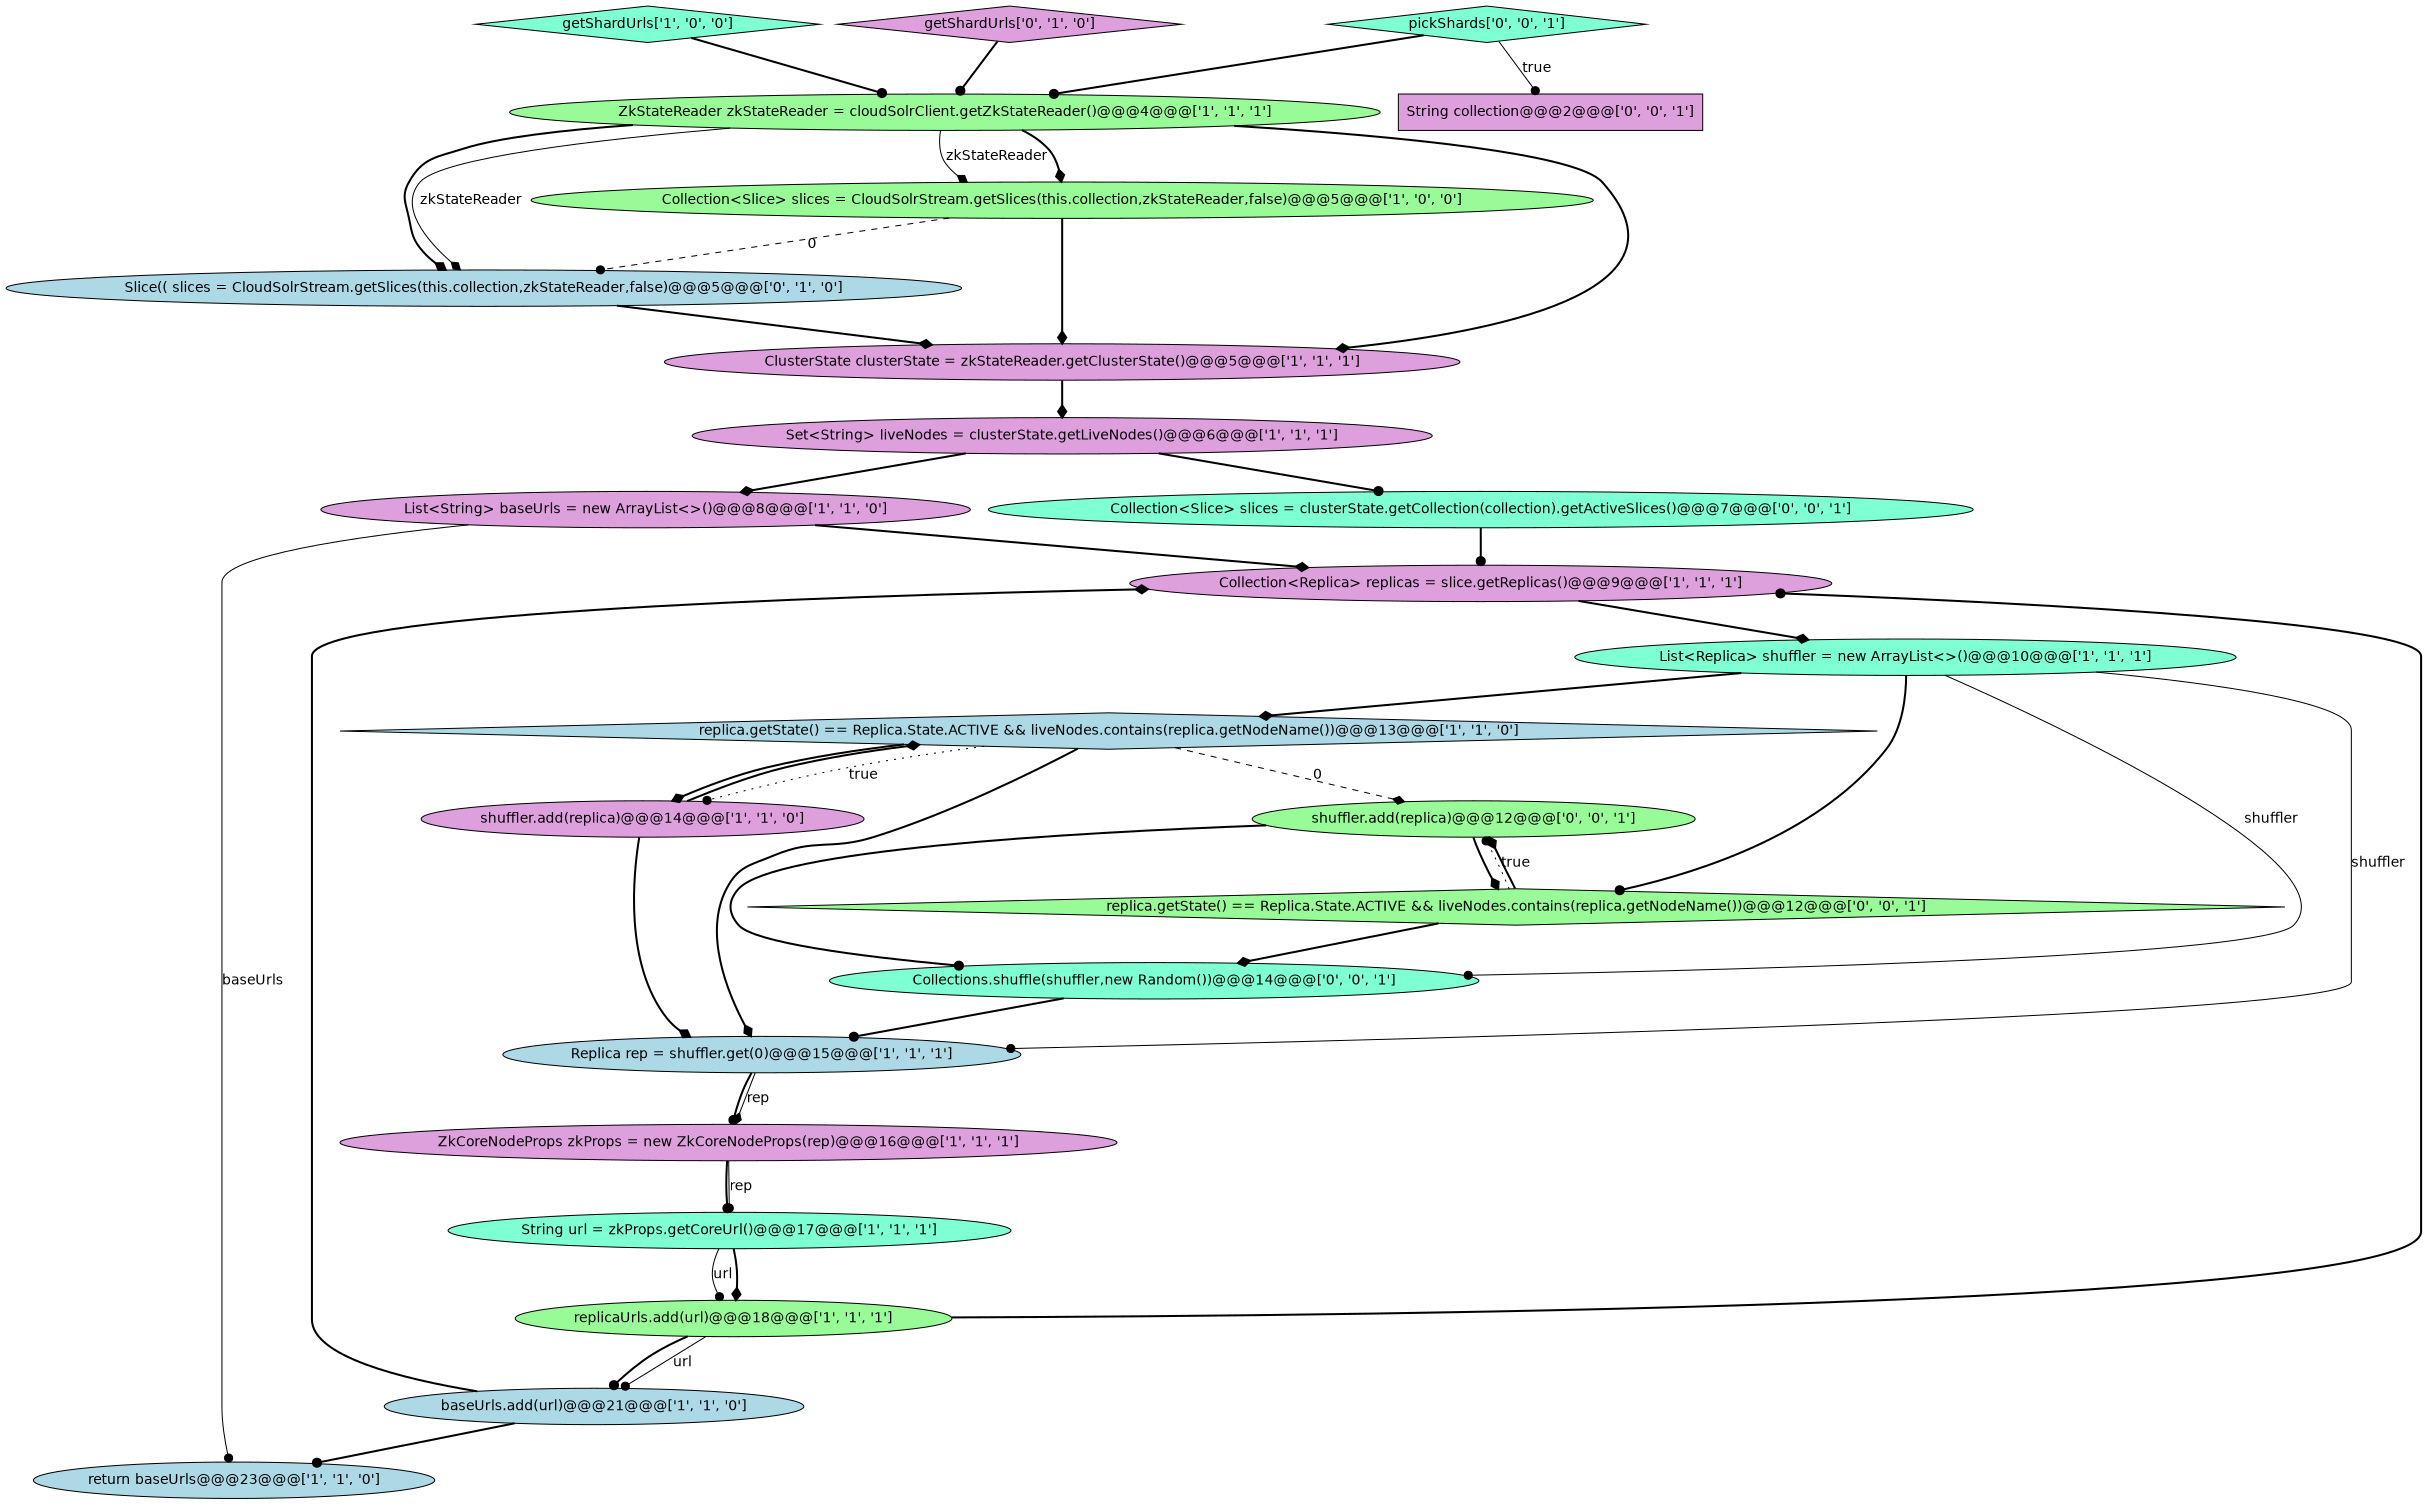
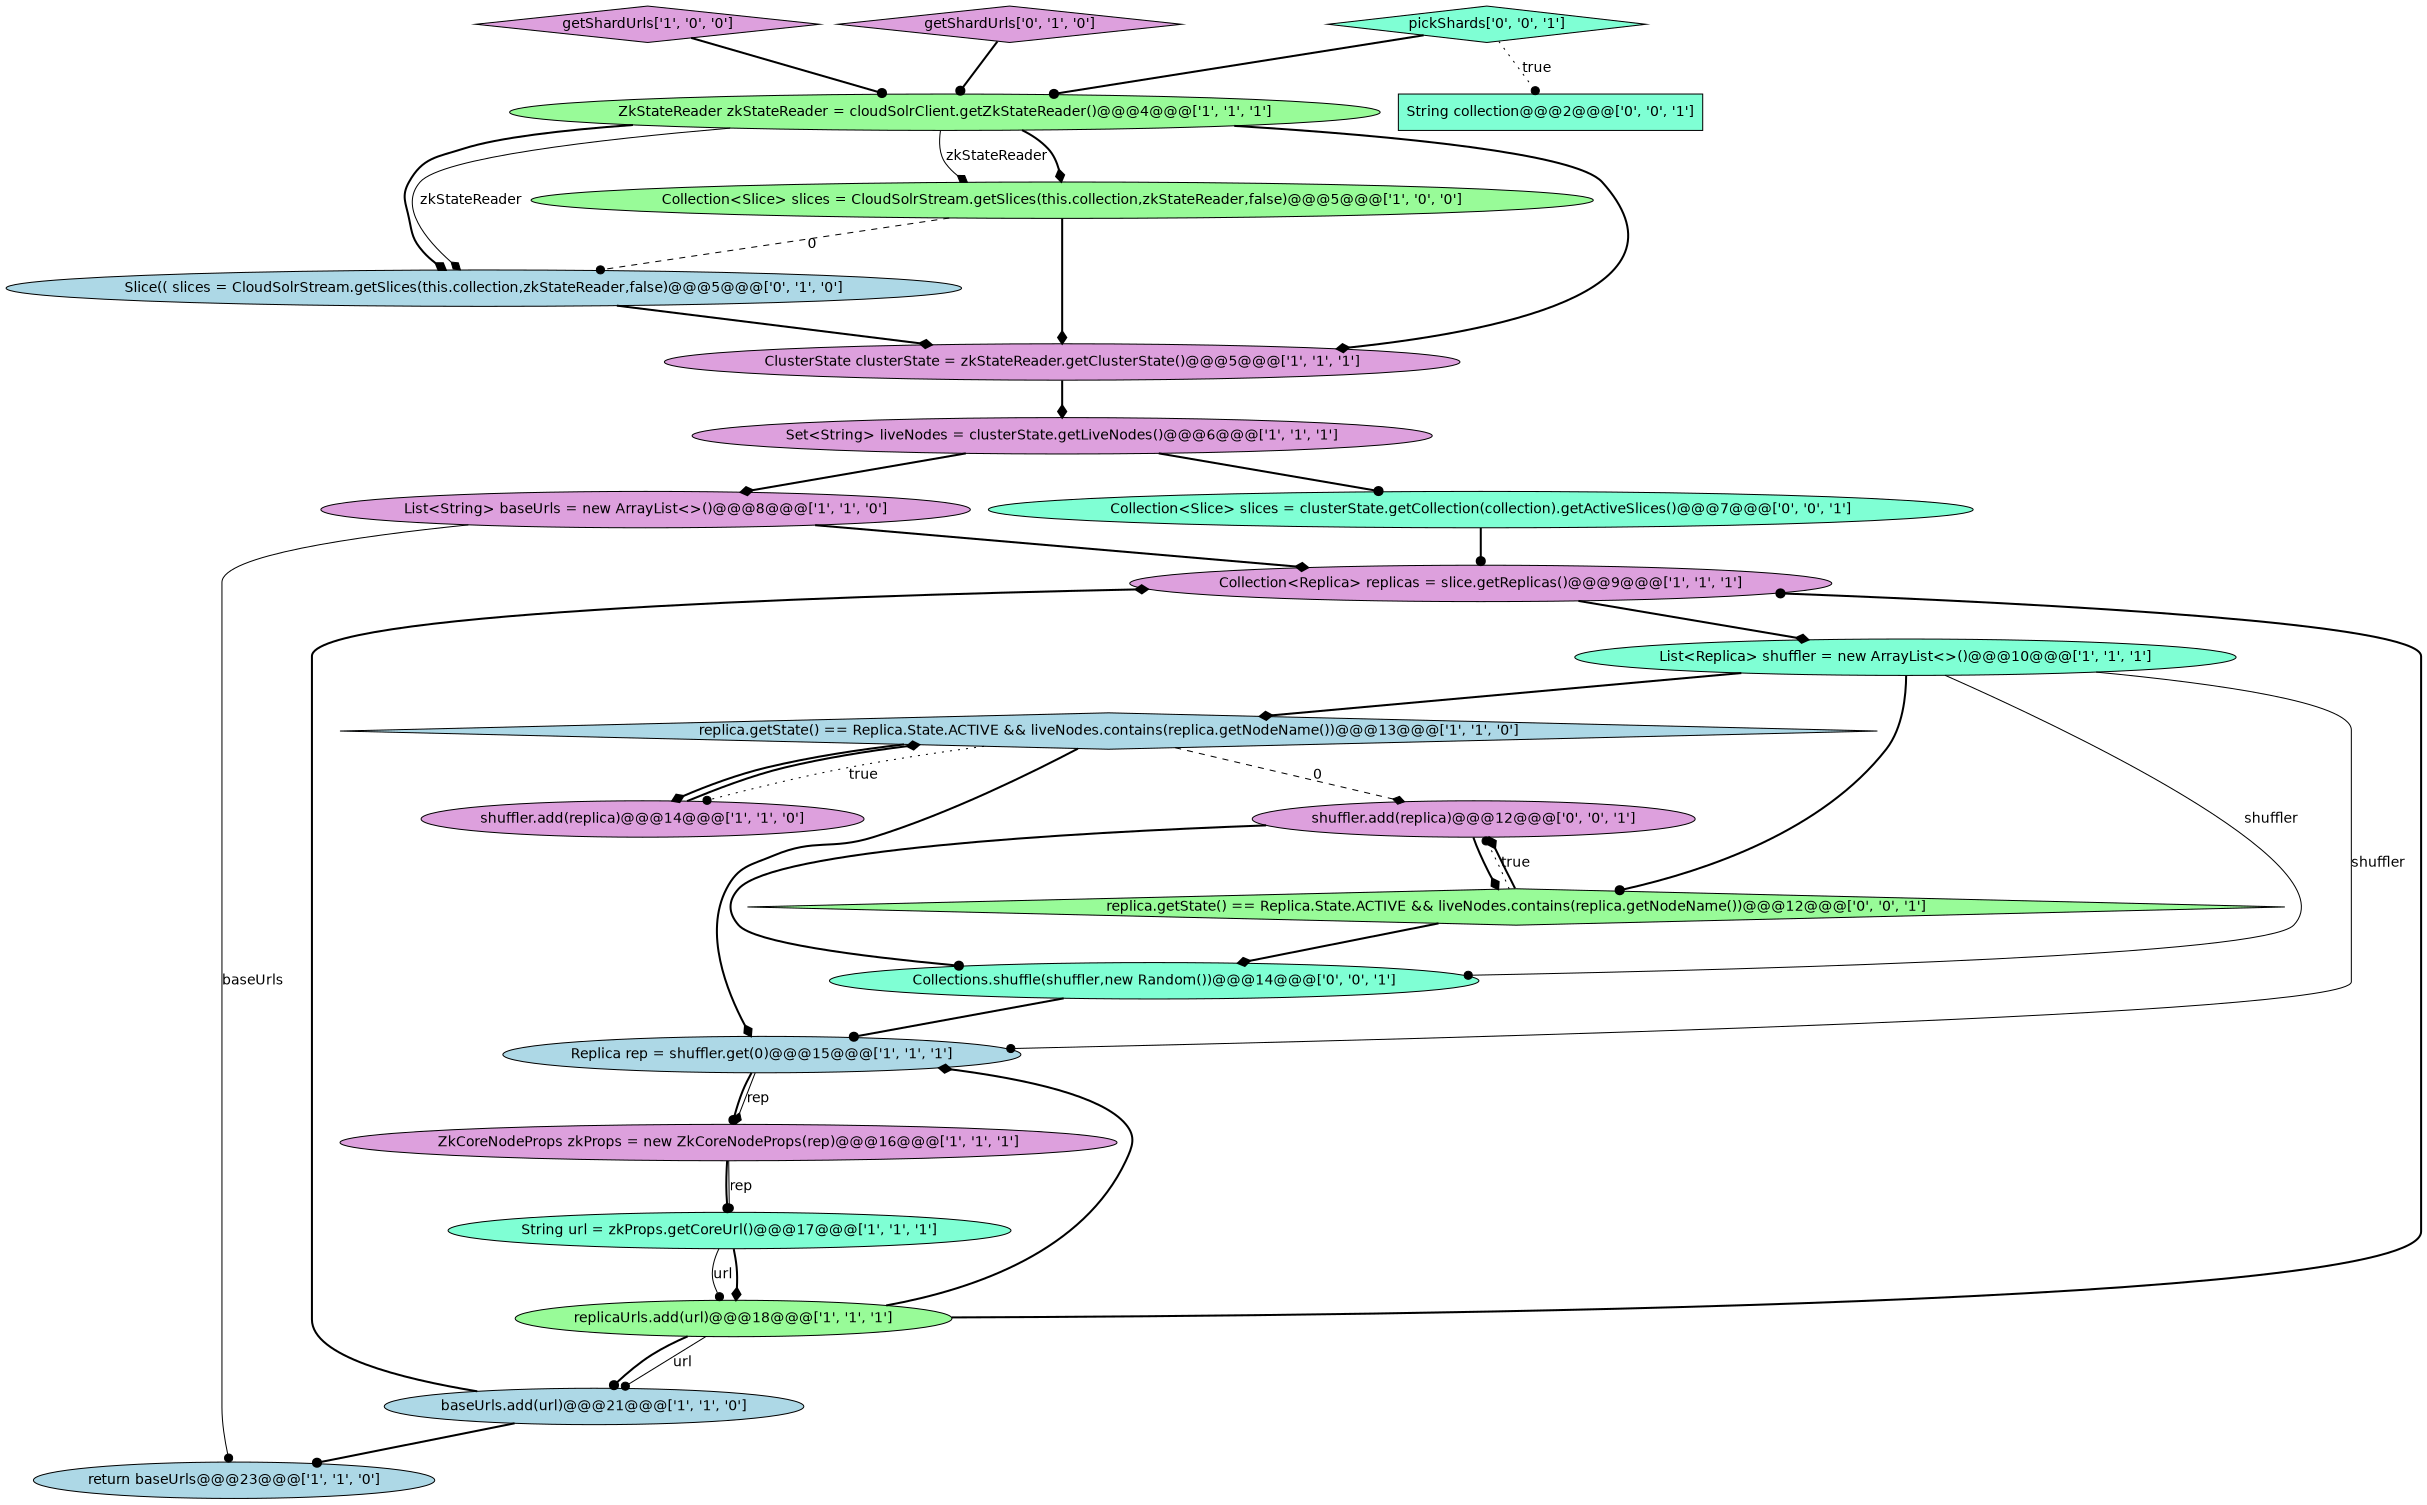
(648, 24) -> (648, 24)
(1516, 64) -> (1516, 64)
(1551, 112) -> (1551, 112)
(1474, 819) -> (1474, 819)
(637, 940) -> (1109, 1189)
